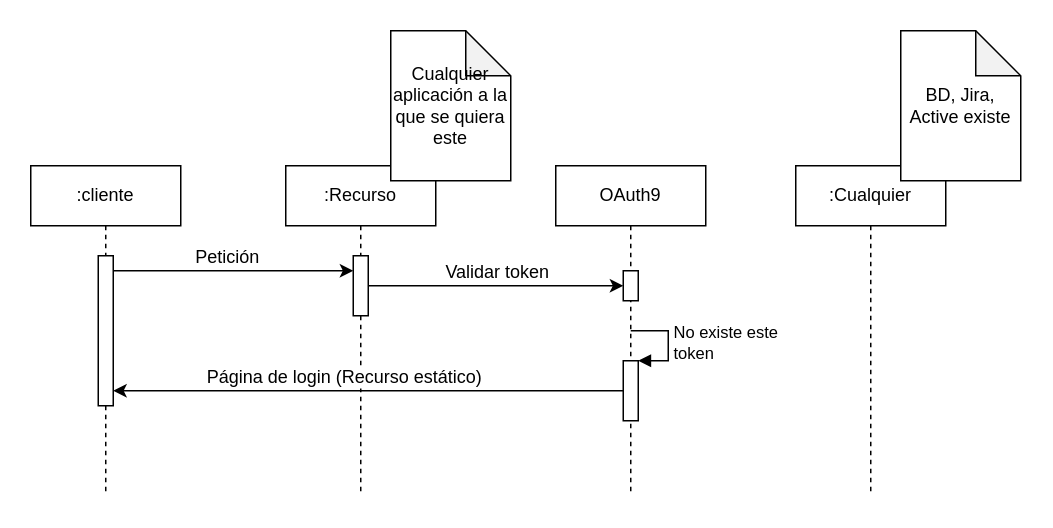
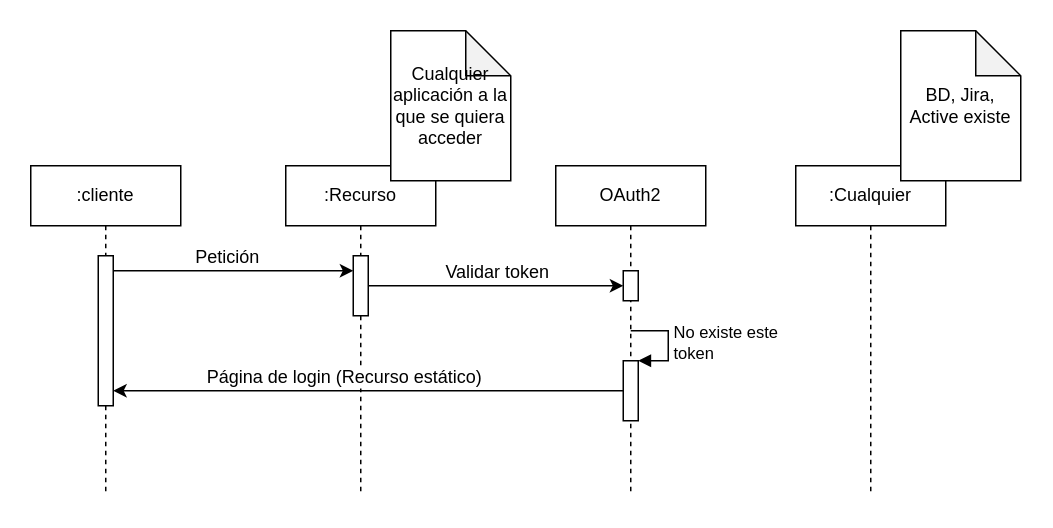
(451, 106) -> (451, 106)
(631, 196) -> (631, 196)
